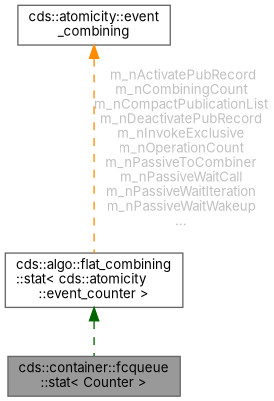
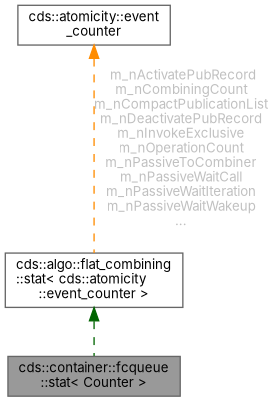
(94, 25) -> (94, 25)
